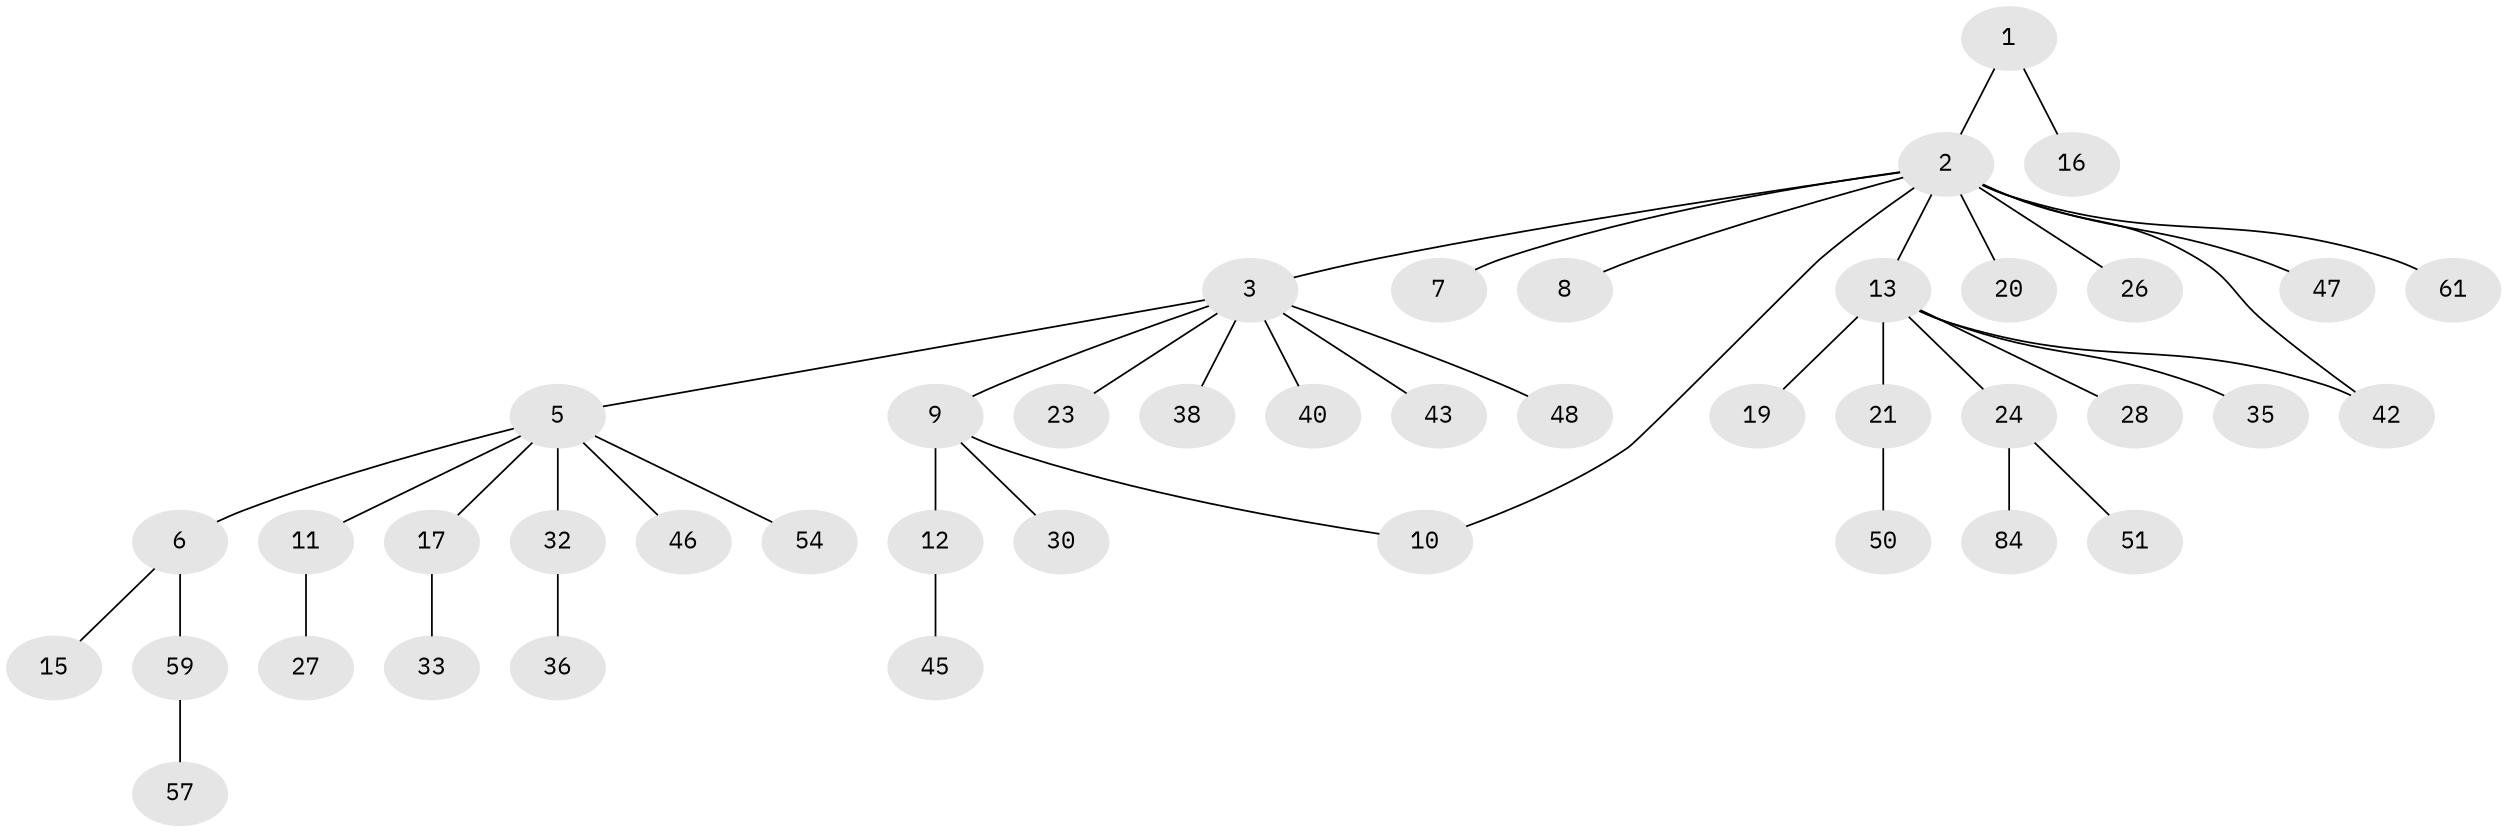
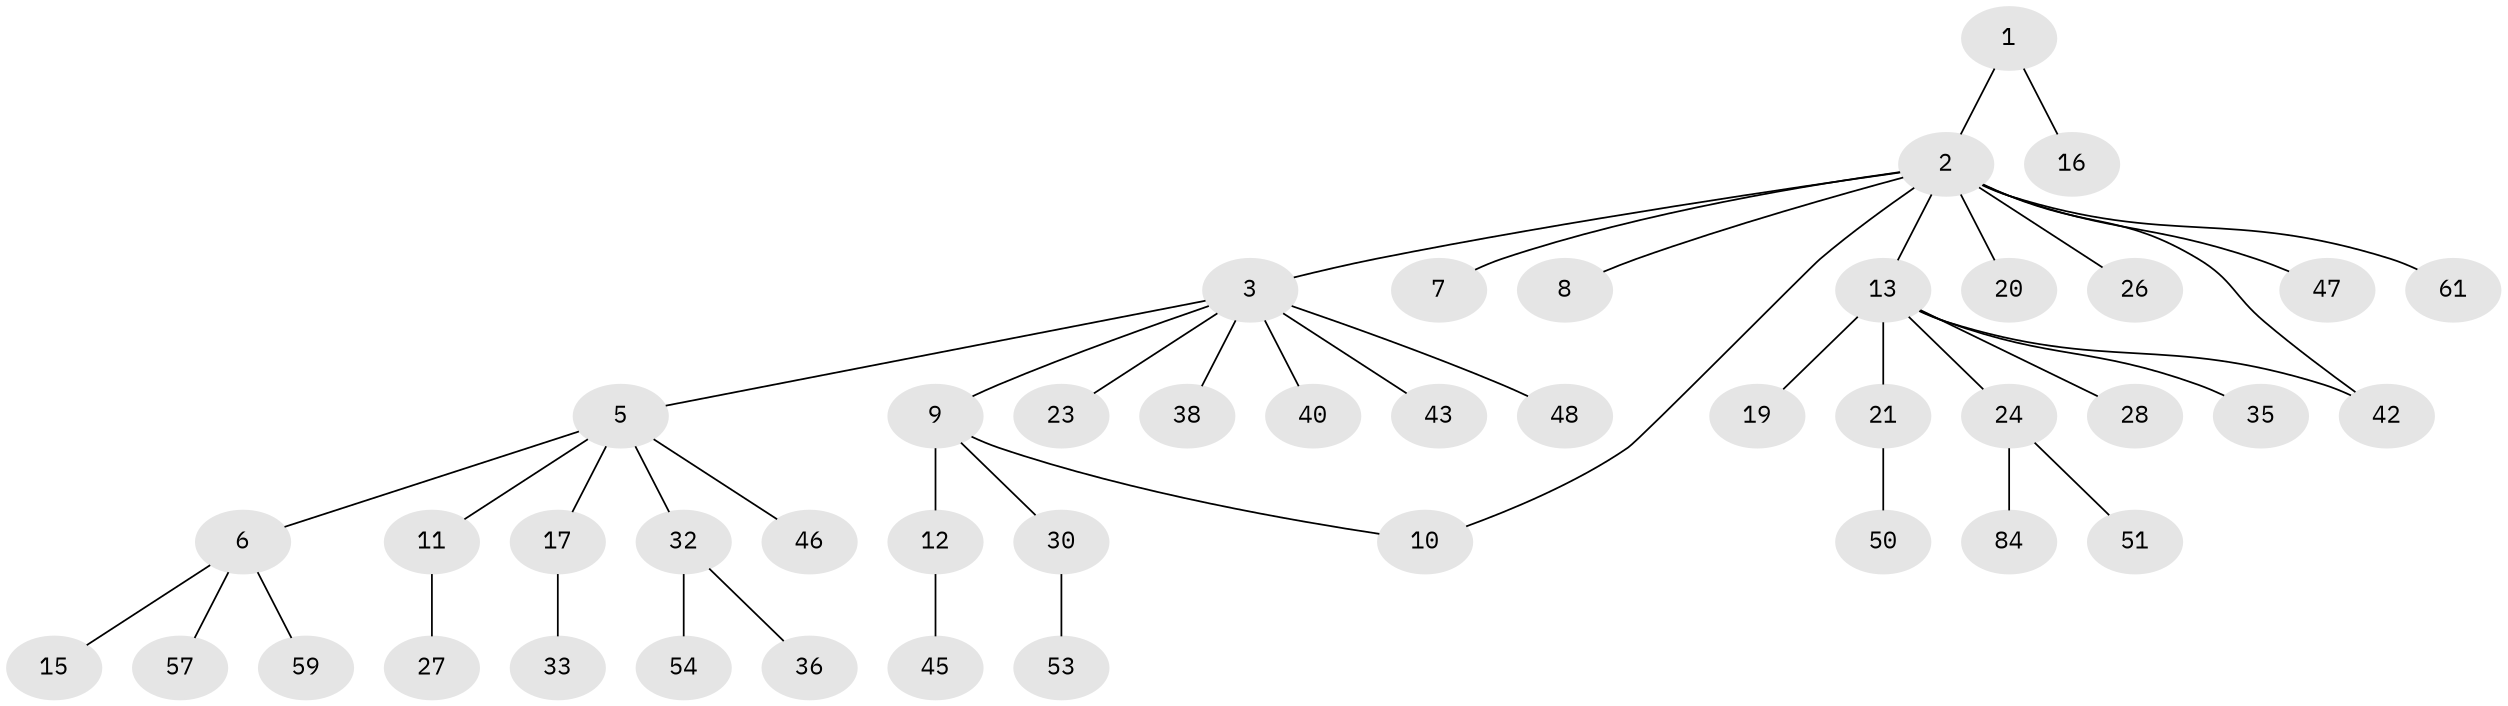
(684, 479) -> (684, 605)
none -> (1061, 668)
(180, 731) -> (212, 605)
